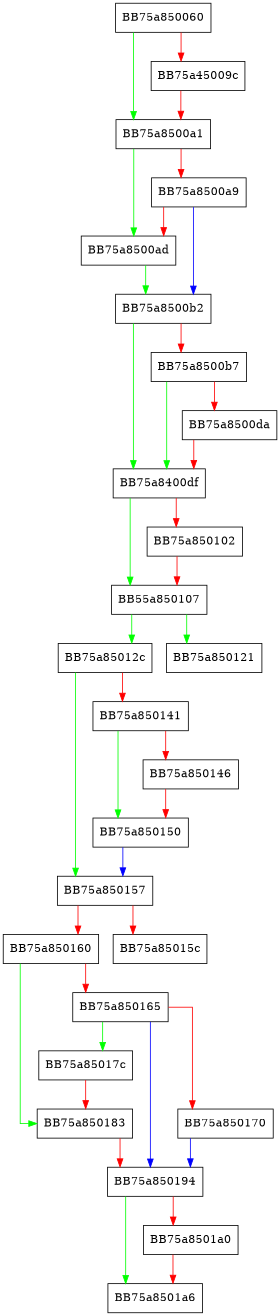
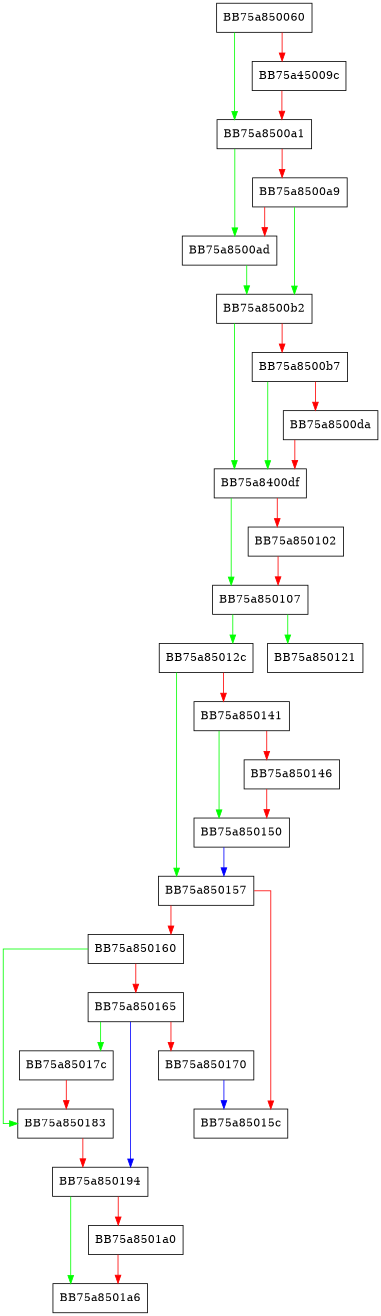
(193, 247) -> (294, 247)
(159, 600) -> (260, 600)
(190, 1149) -> (224, 1090)
